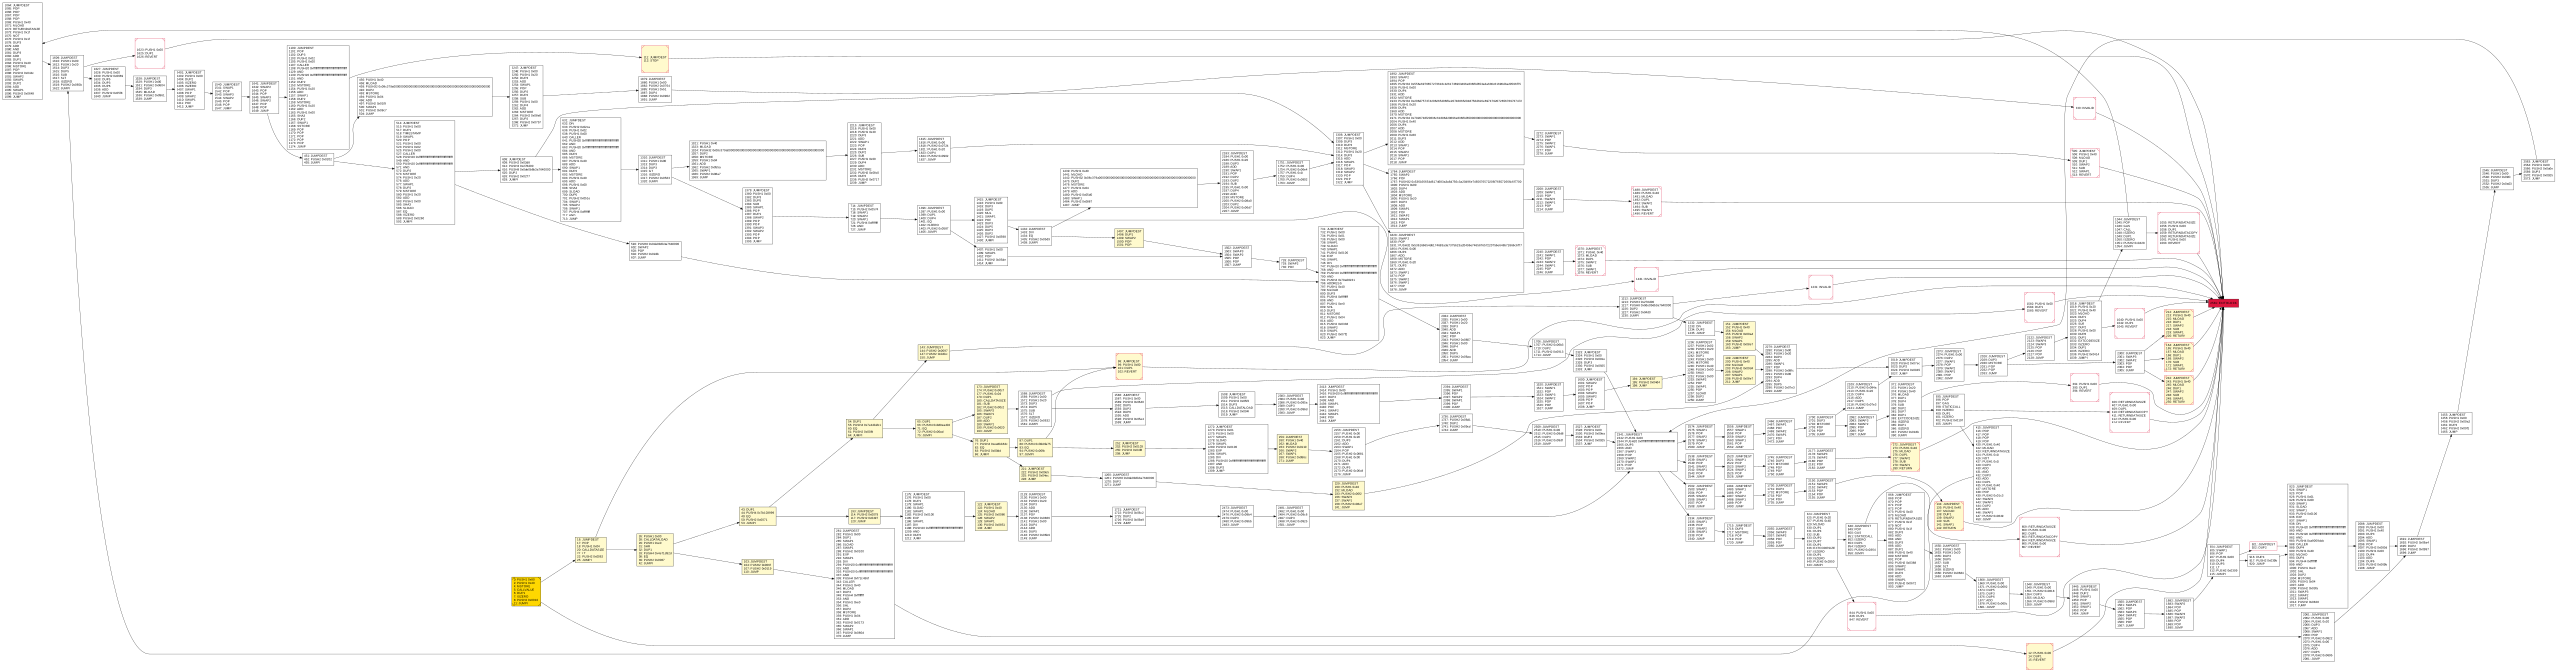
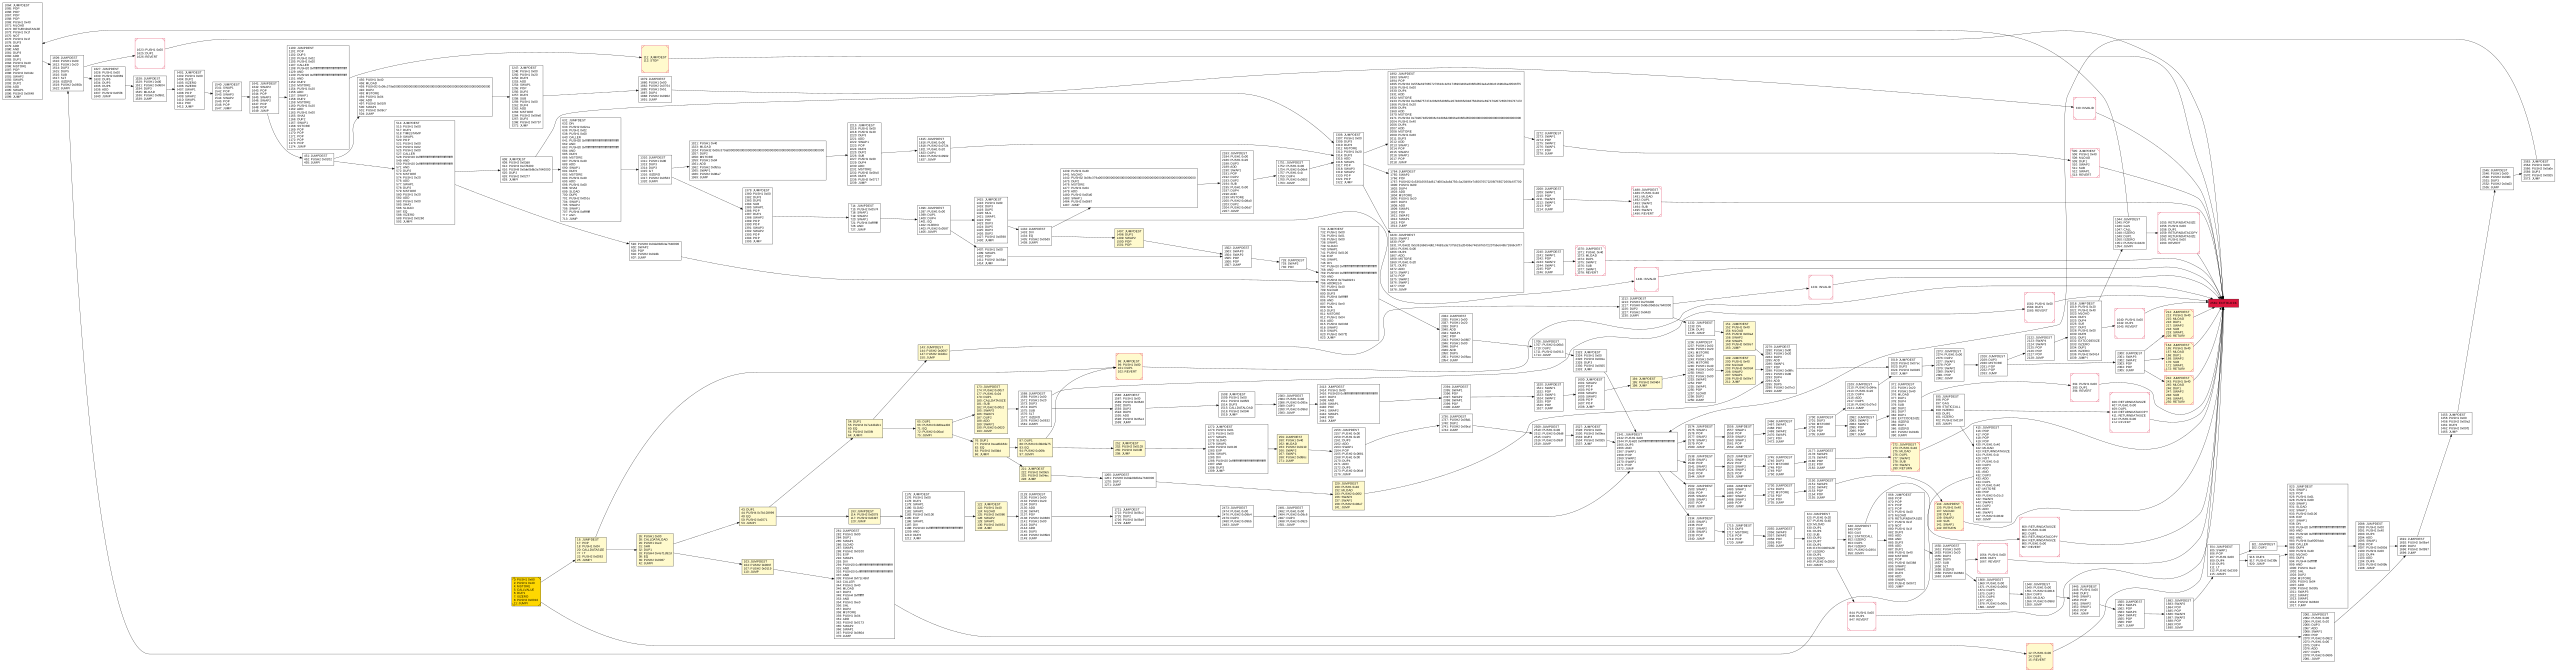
(2263, 546) -> (2263, 546)
none -> (1993, 558)
